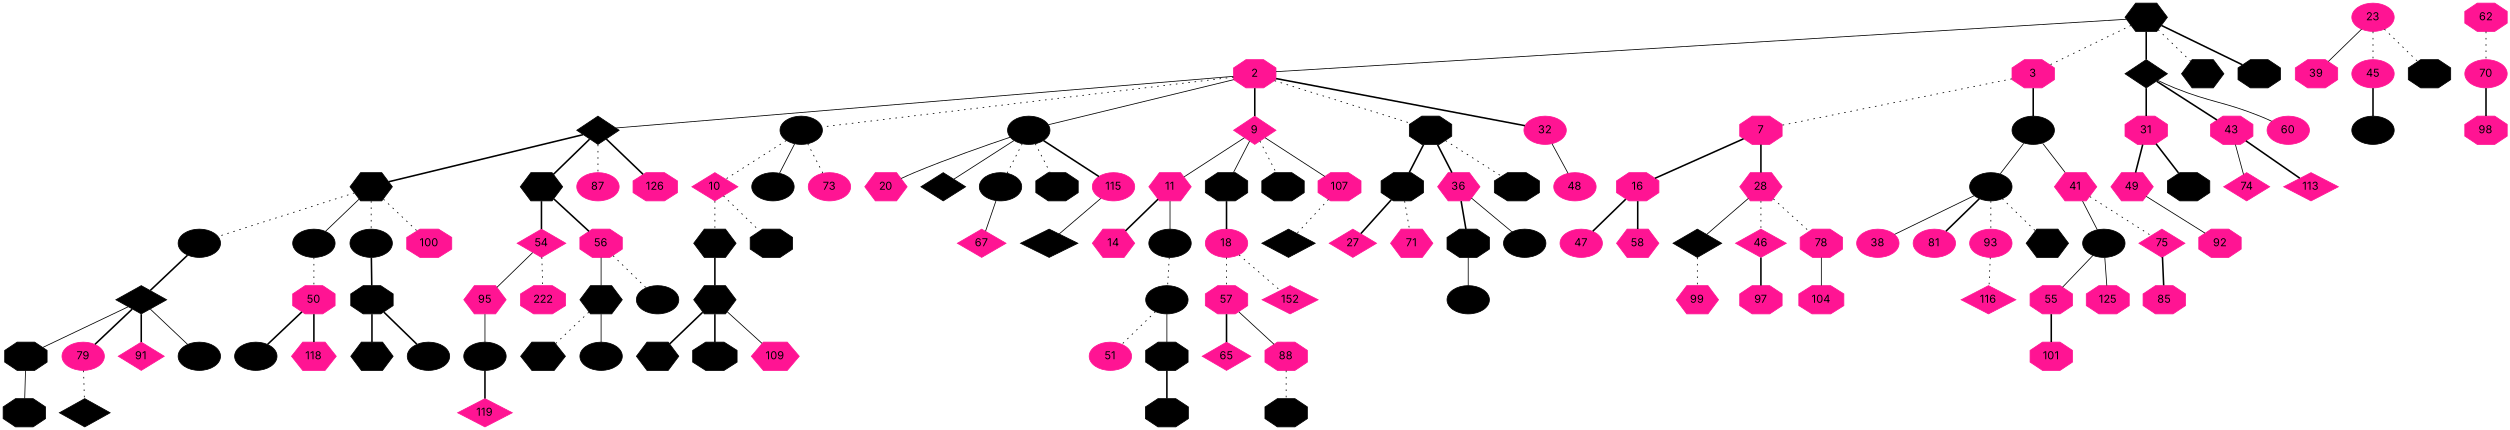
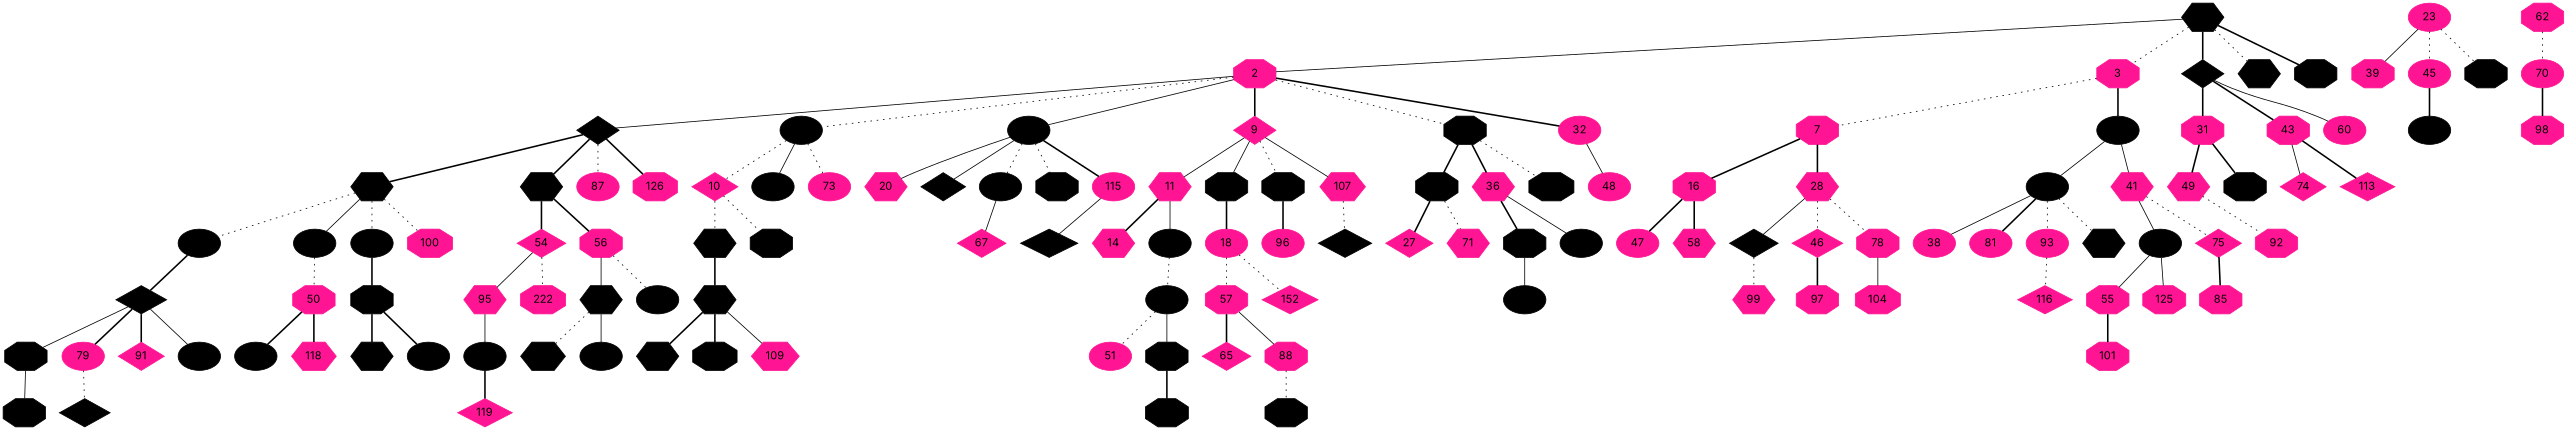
(1340, 187) -> (1343, 187)
(2176, 215) -> (2232, 215)
none -> (1283, 243)
